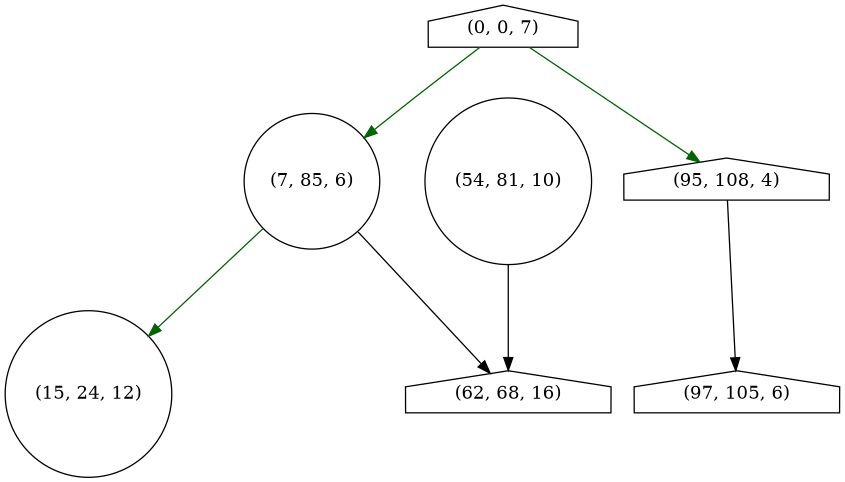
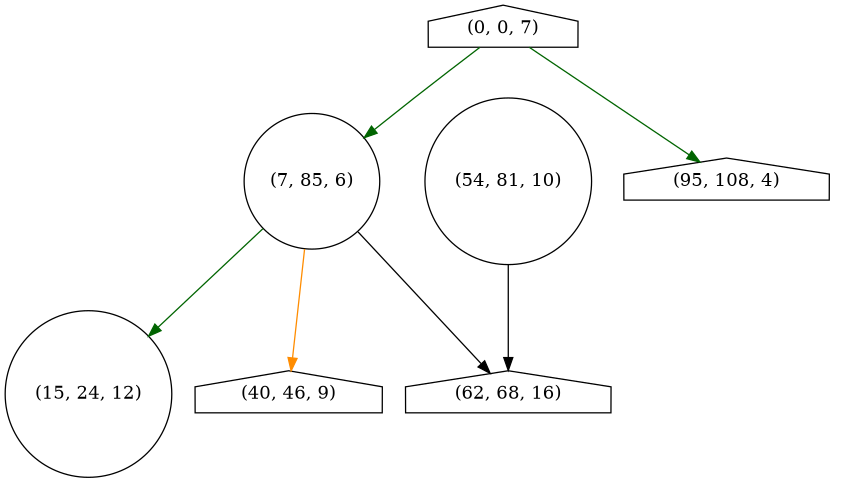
none -> (289, 394)
(737, 394) -> none
